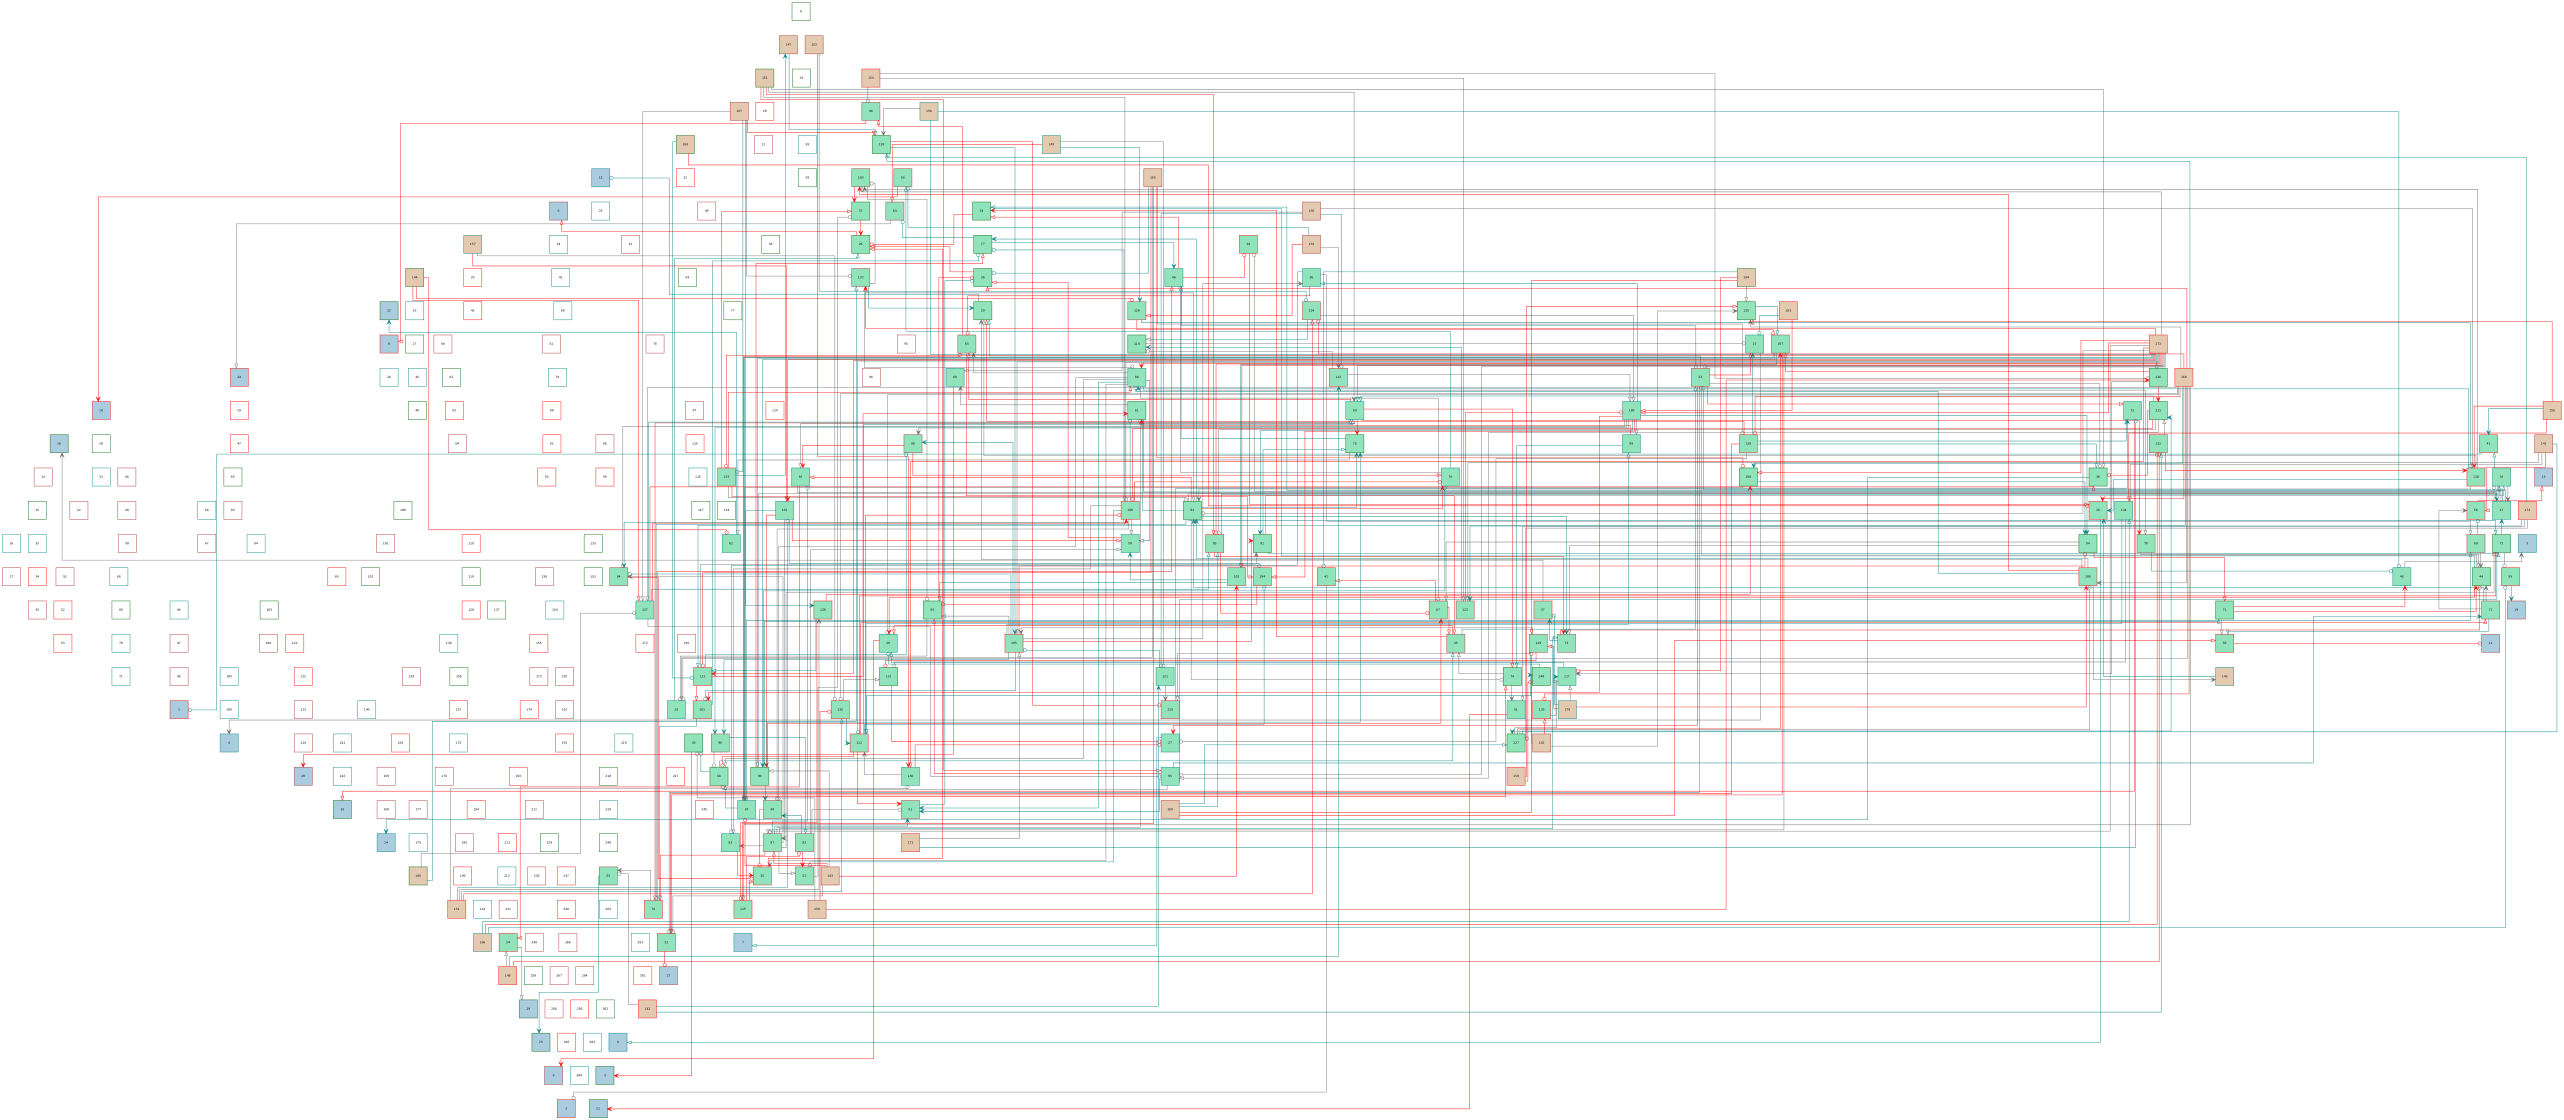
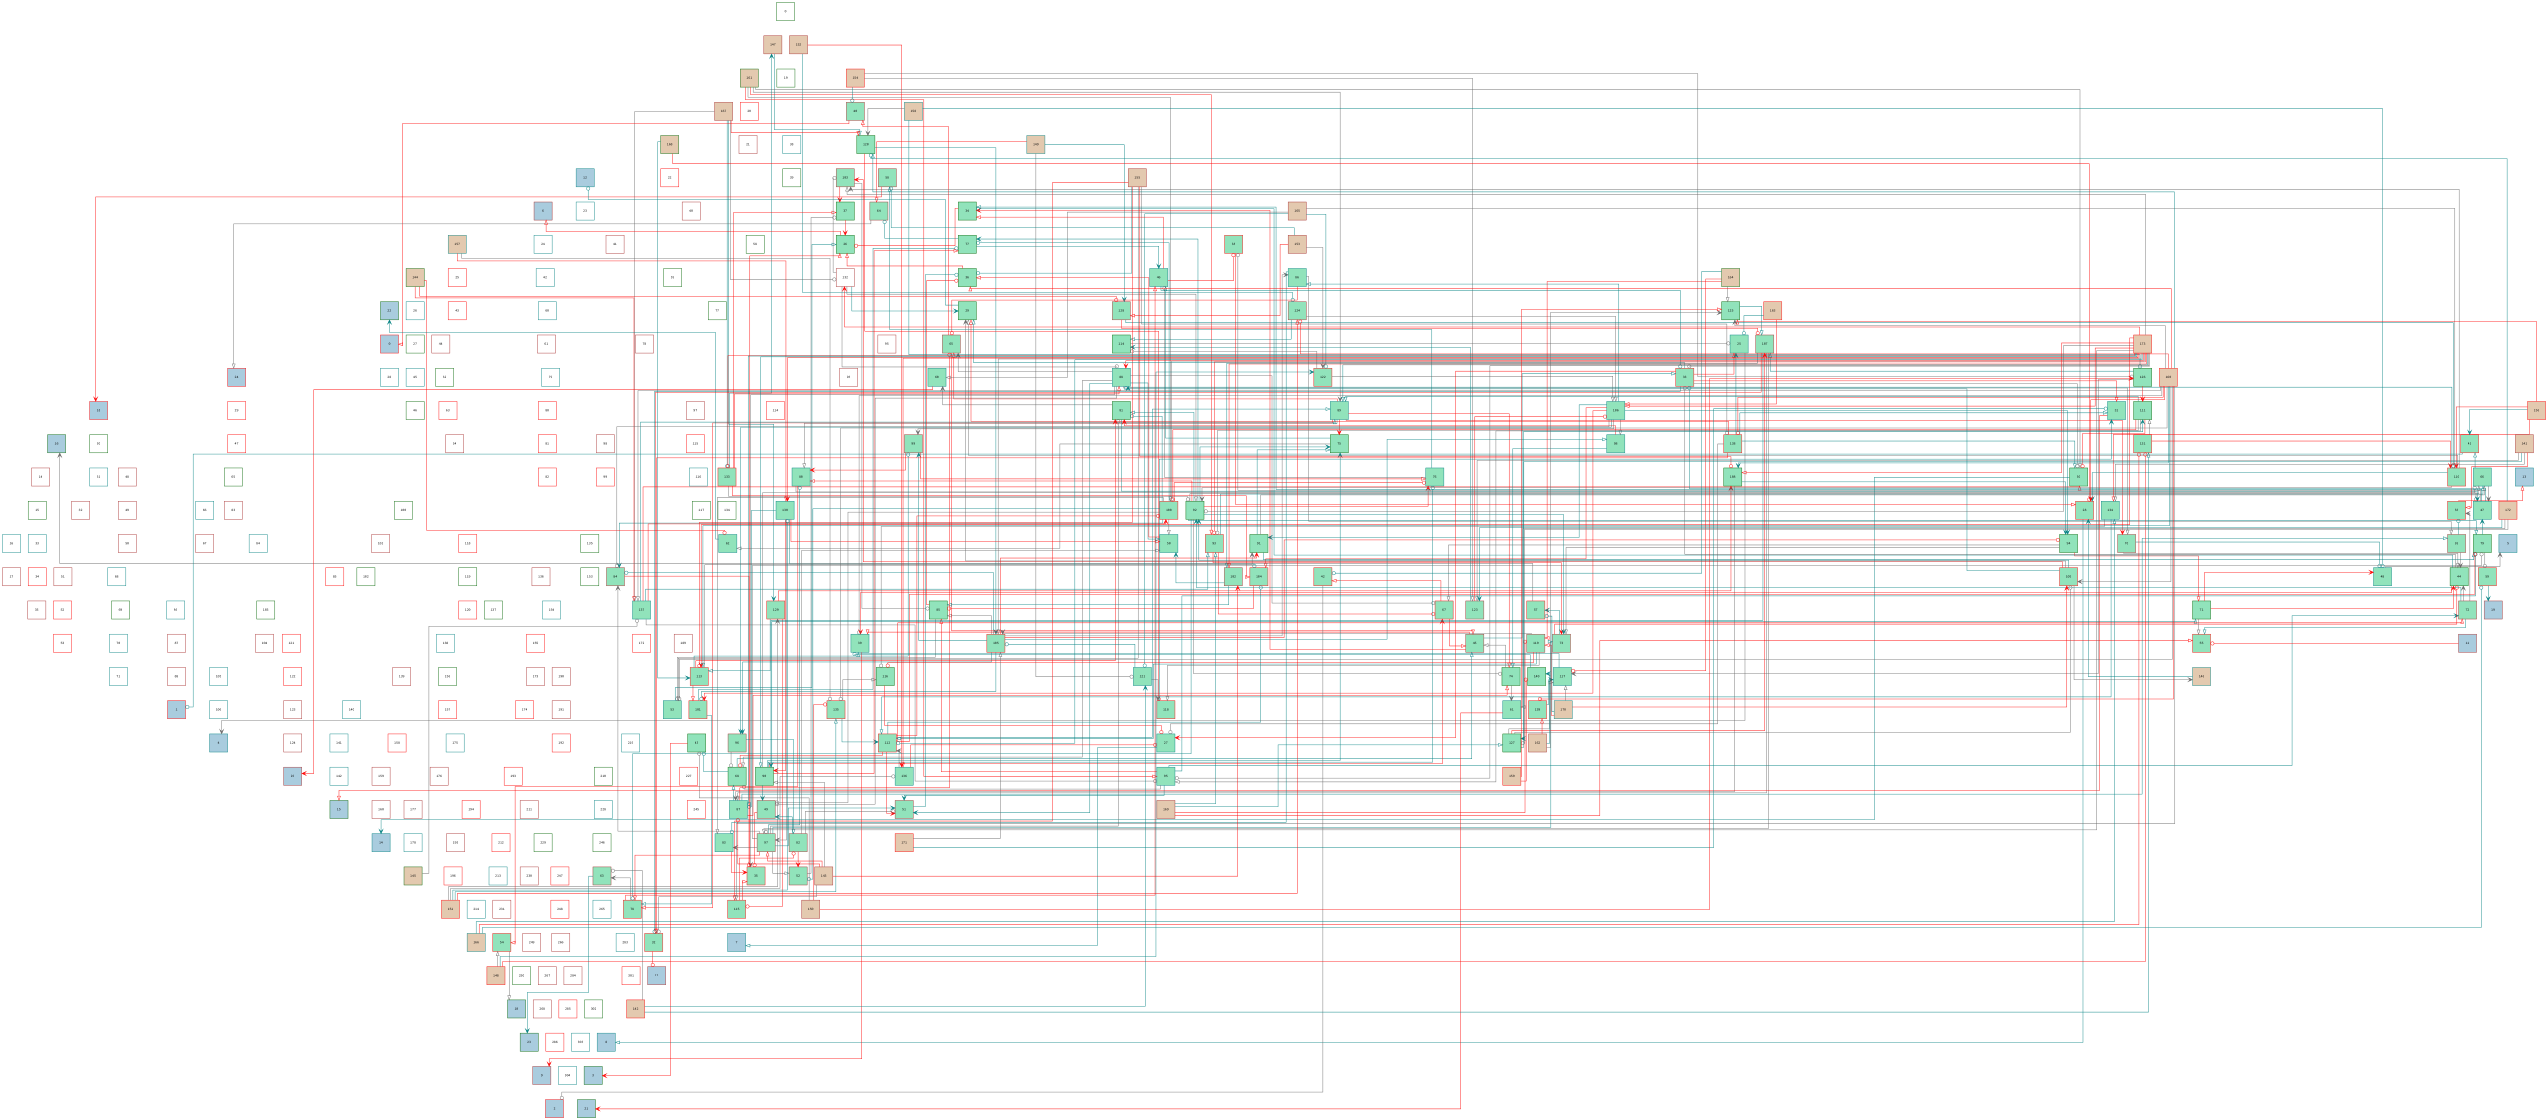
(861, 278) -> (845, 278)
(1960, 372) -> (1945, 371)
(673, 417) -> (658, 380)
(2544, 477) -> (2524, 477)
(2356, 643) -> (2336, 643)
(777, 721) -> none
